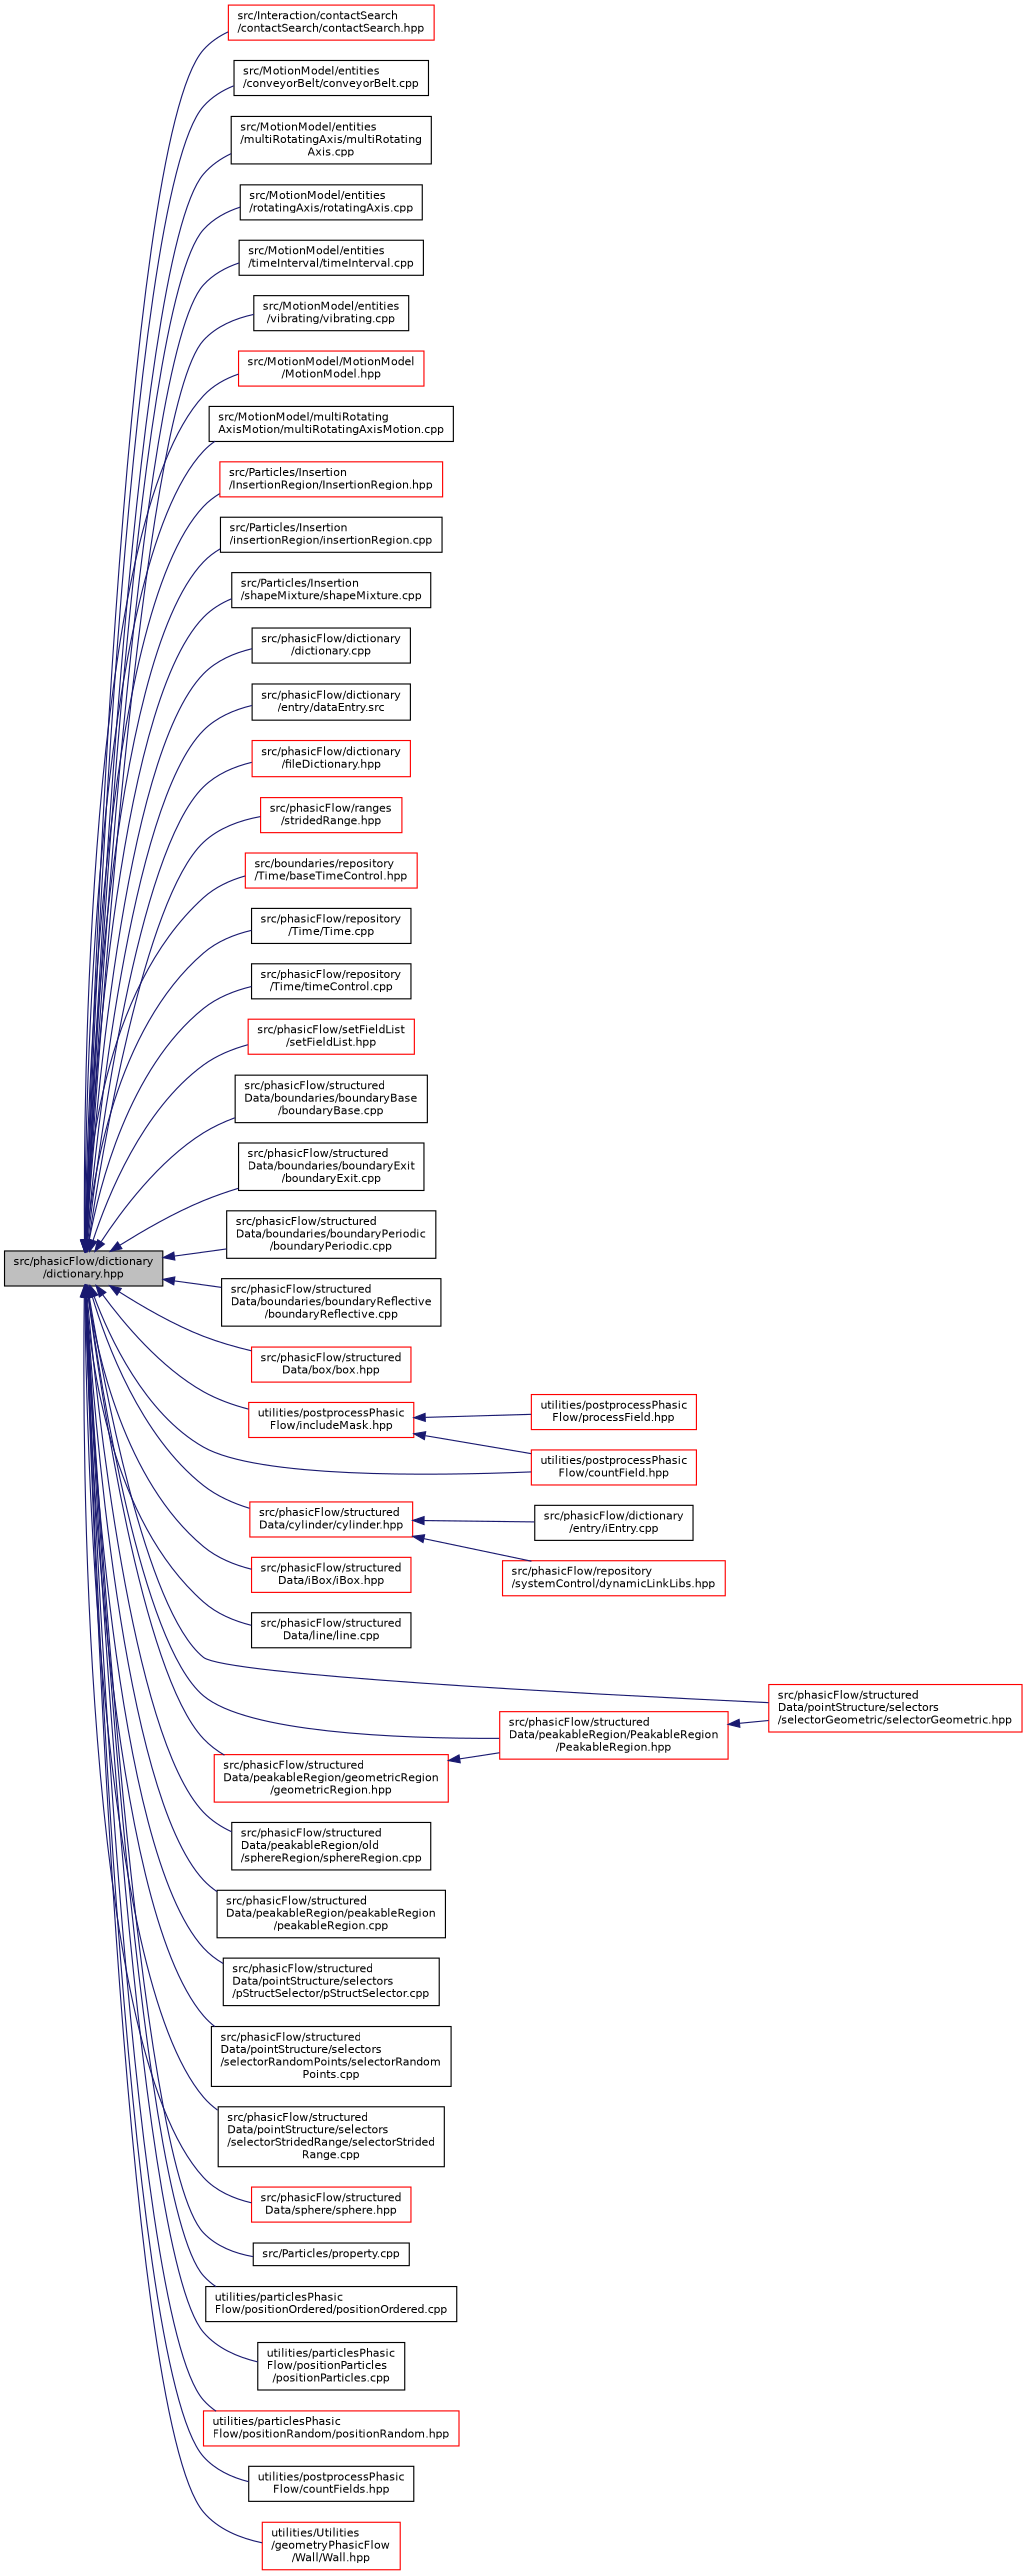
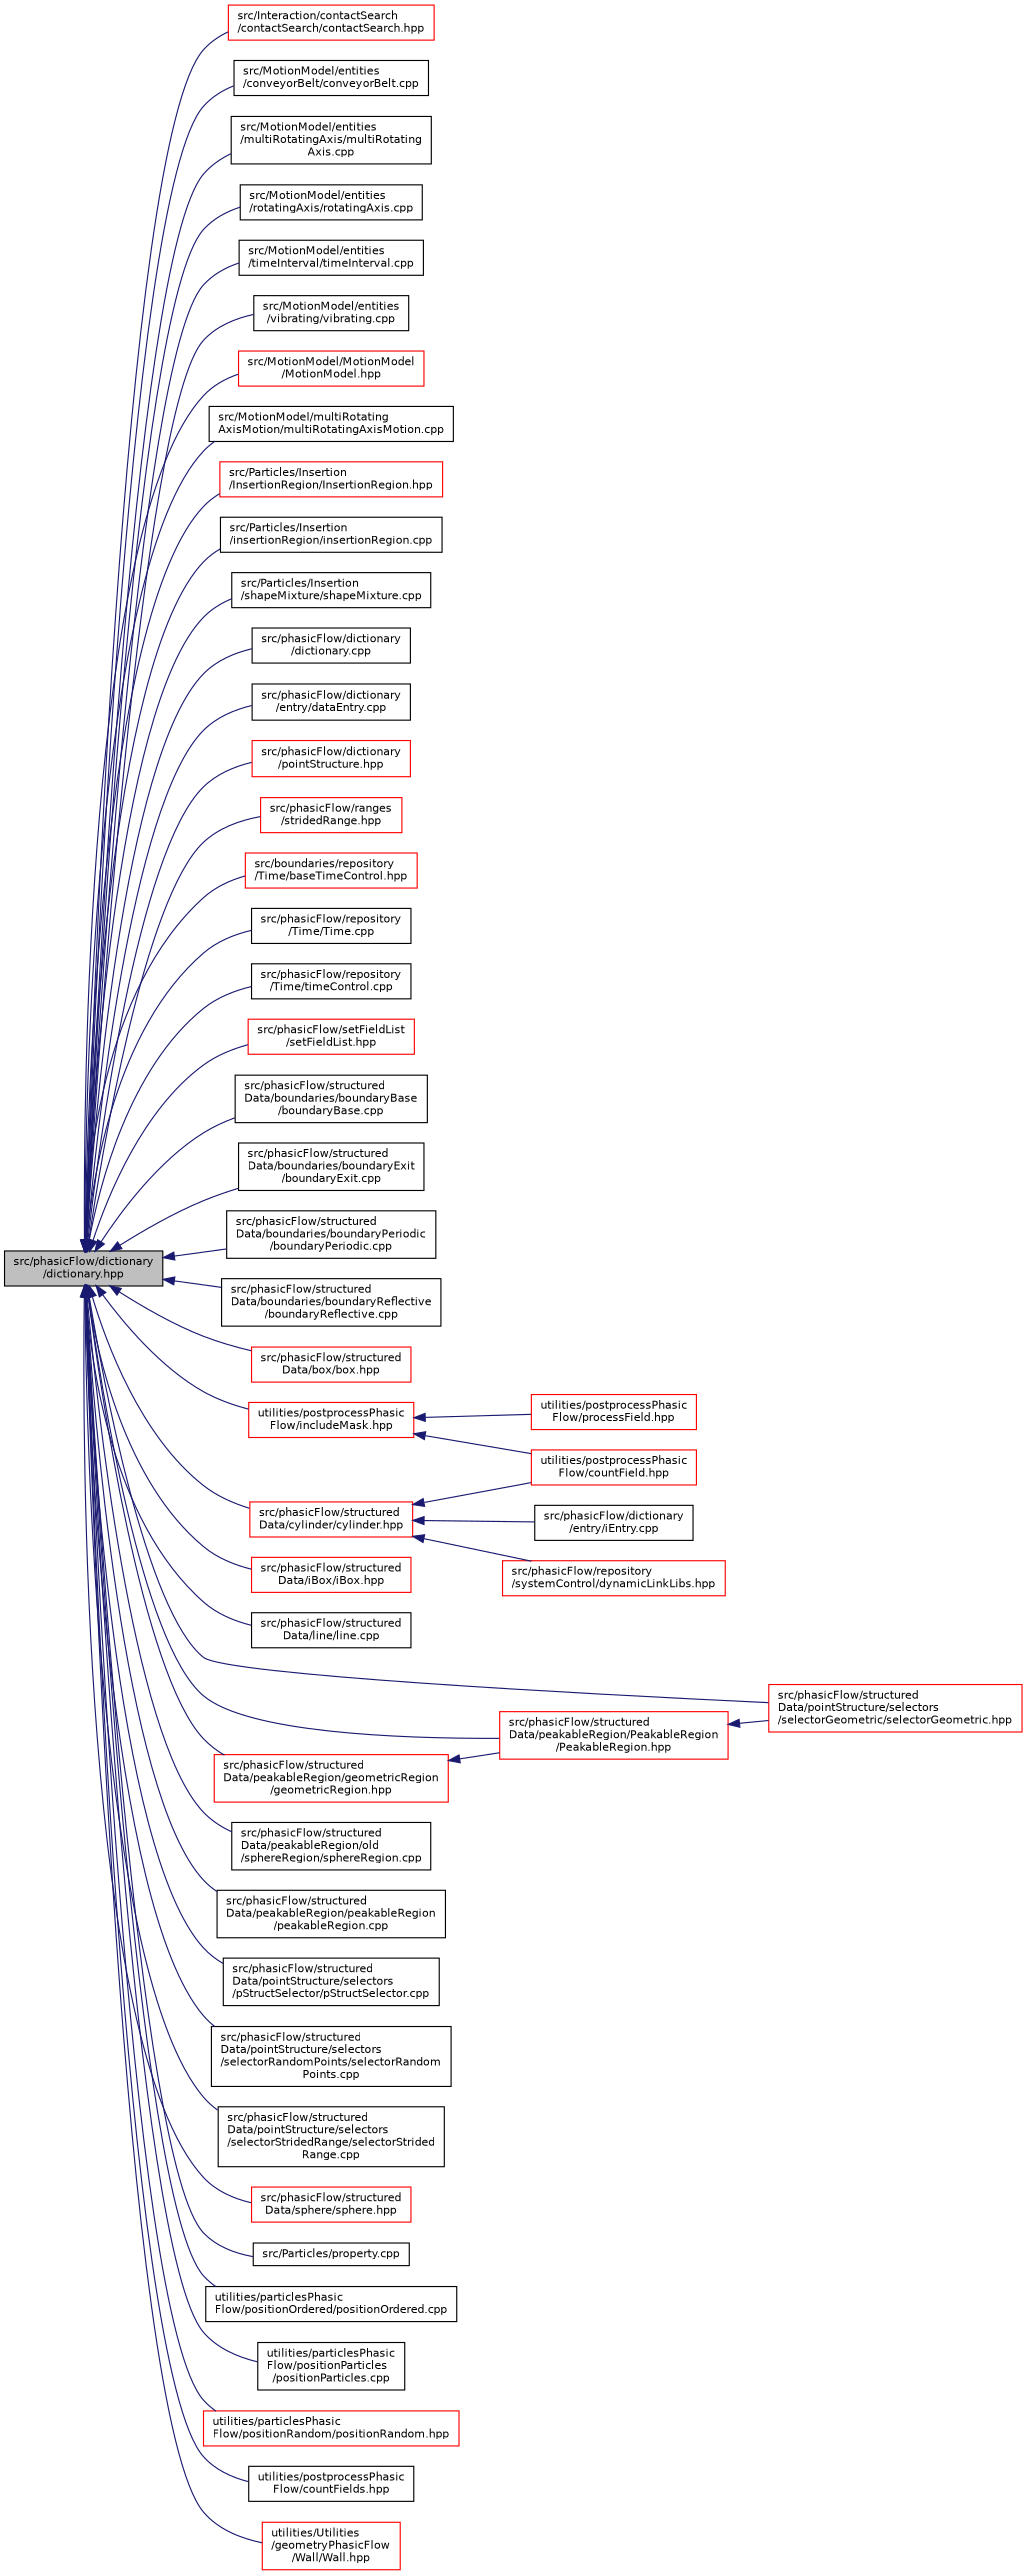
(331, 702) -> (331, 702)
(331, 759) -> (331, 759)
(271, 1466) -> (478, 1493)
